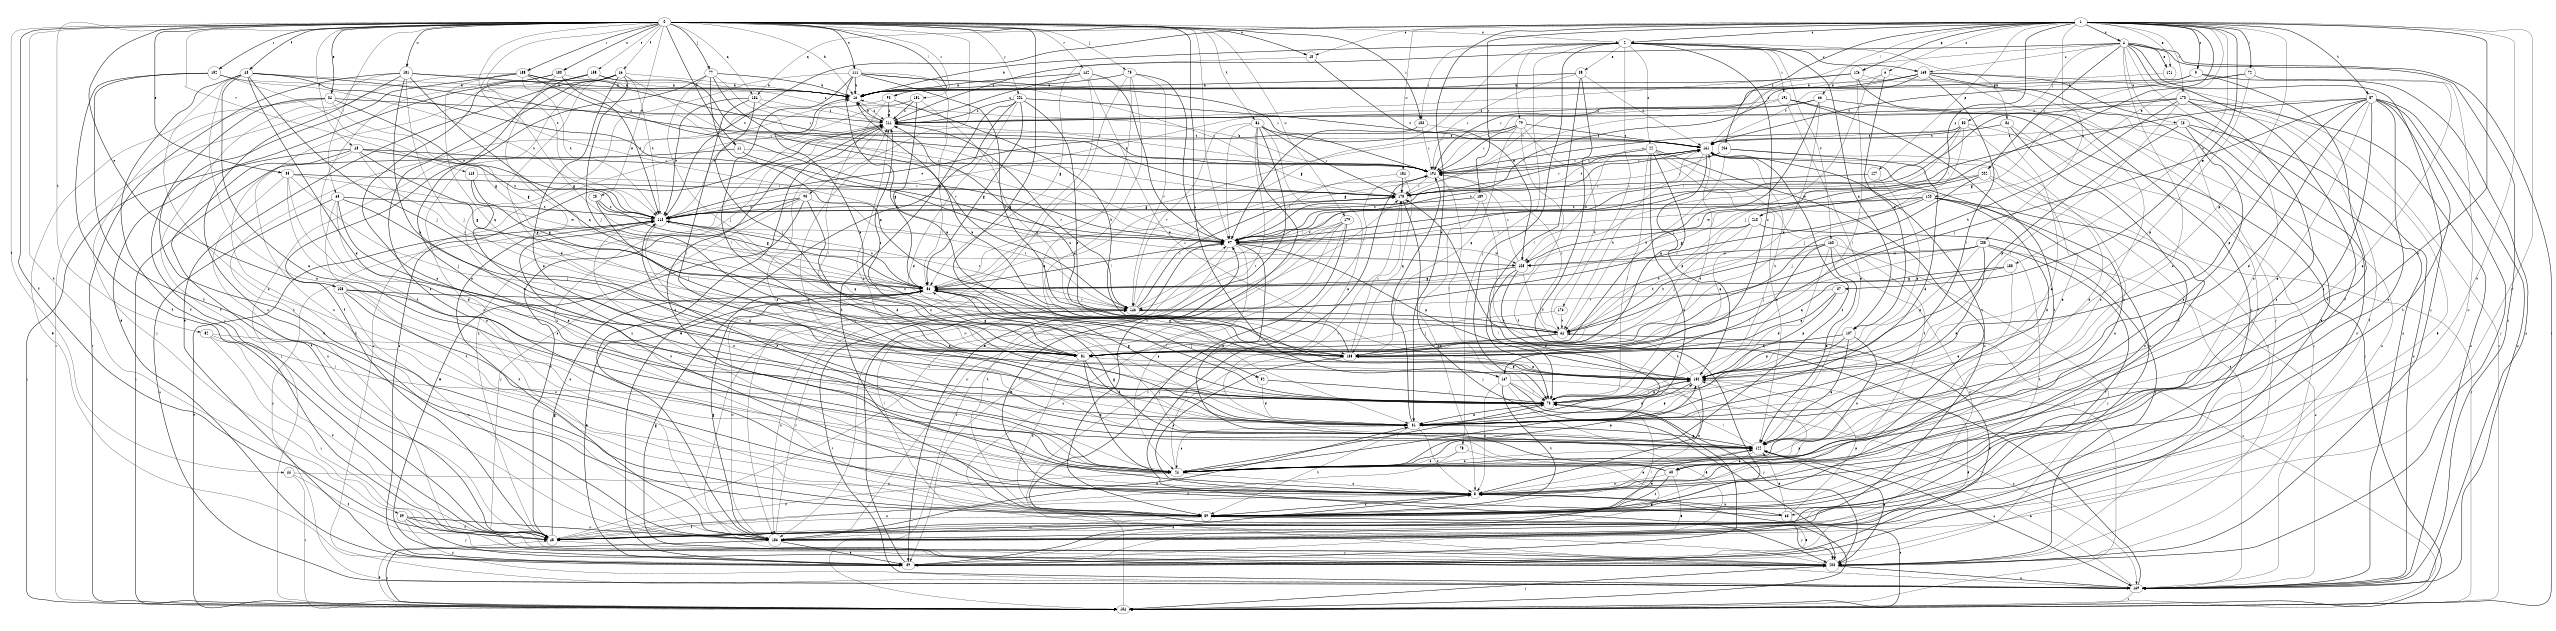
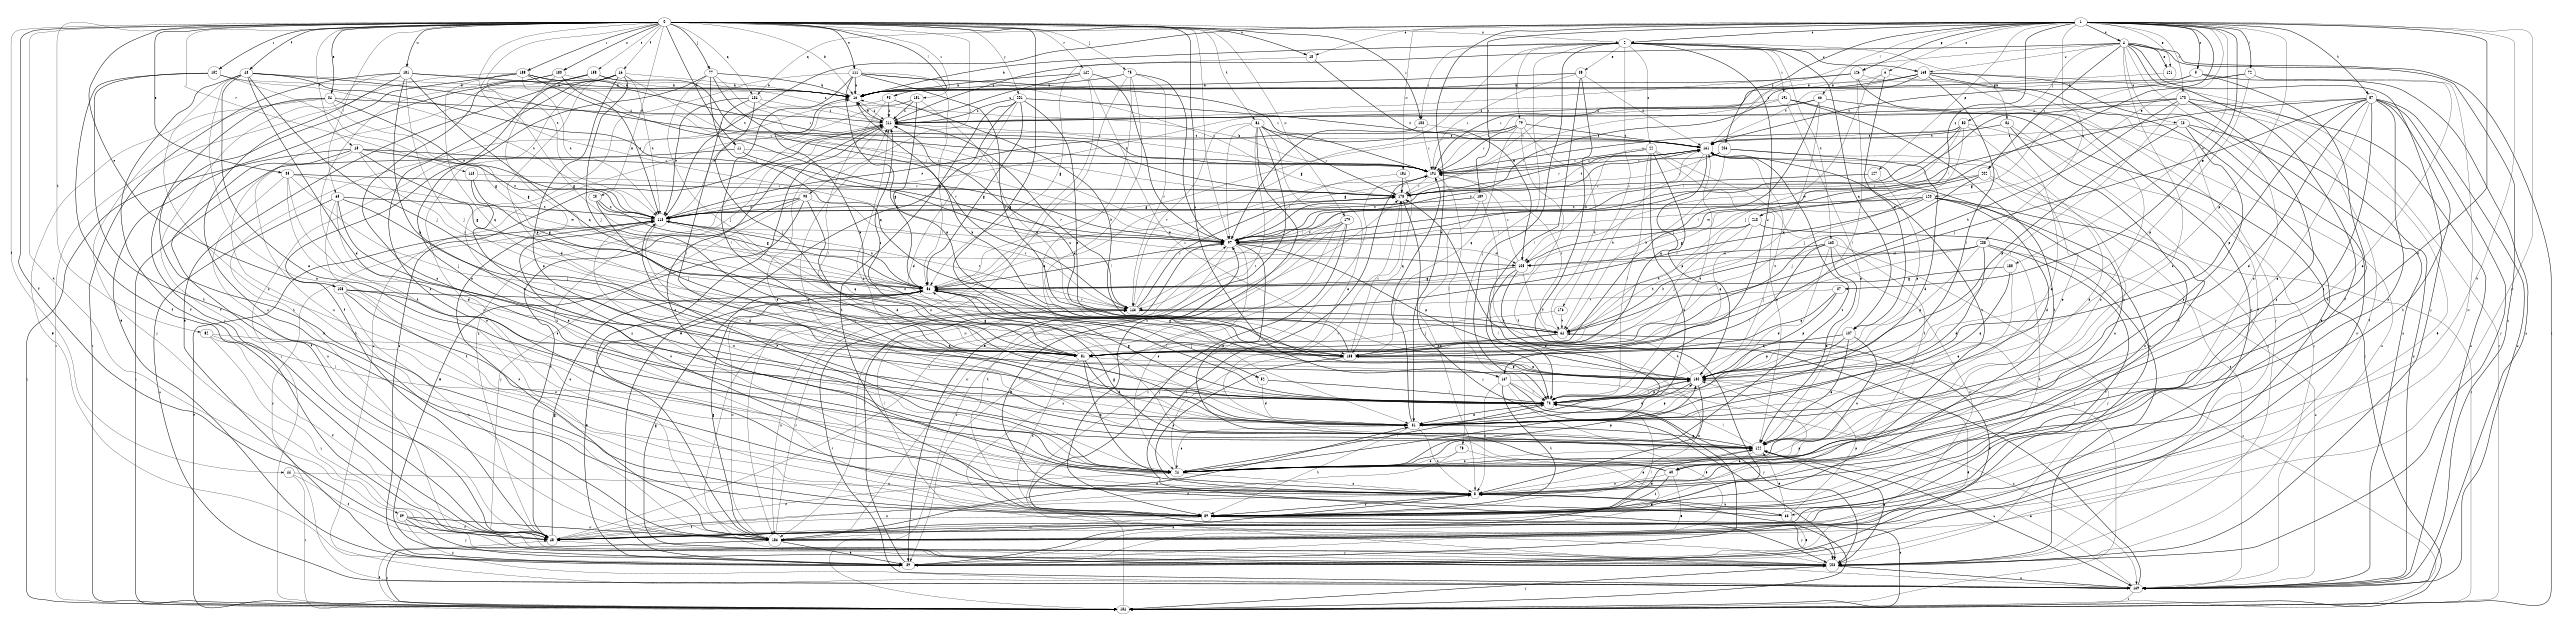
(1671, 342) -> (1818, 384)
(1622, 526) -> none
